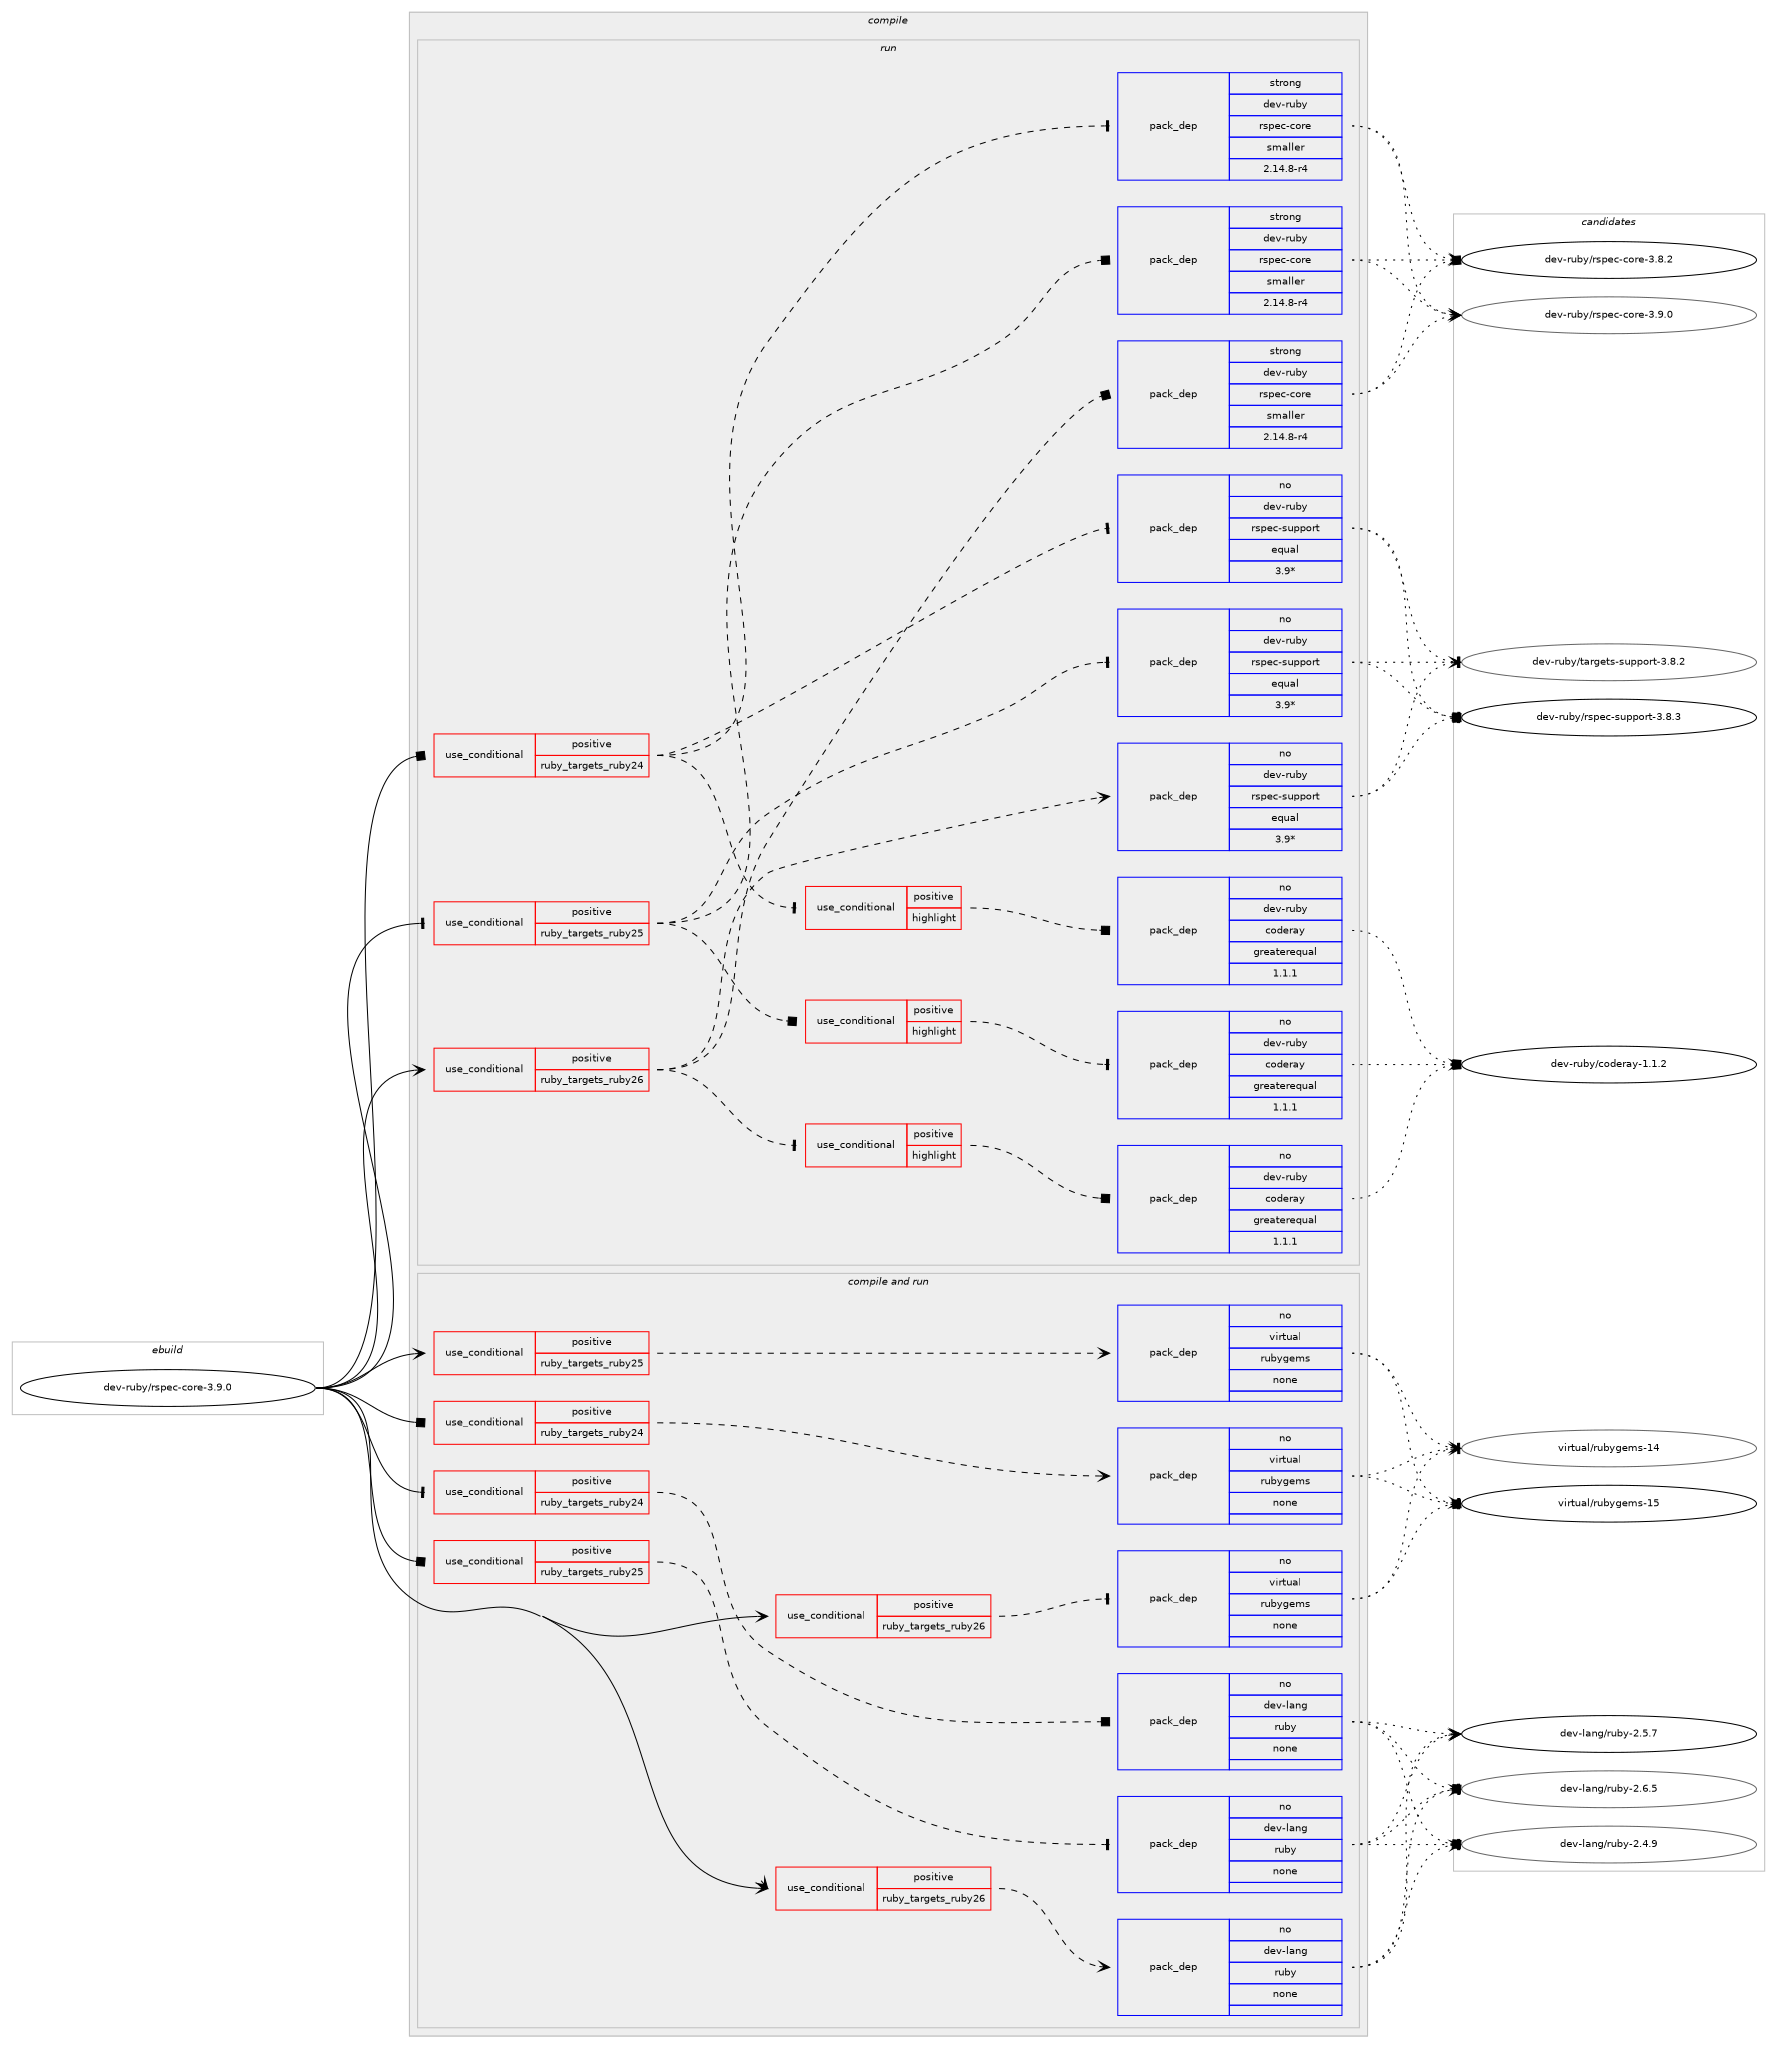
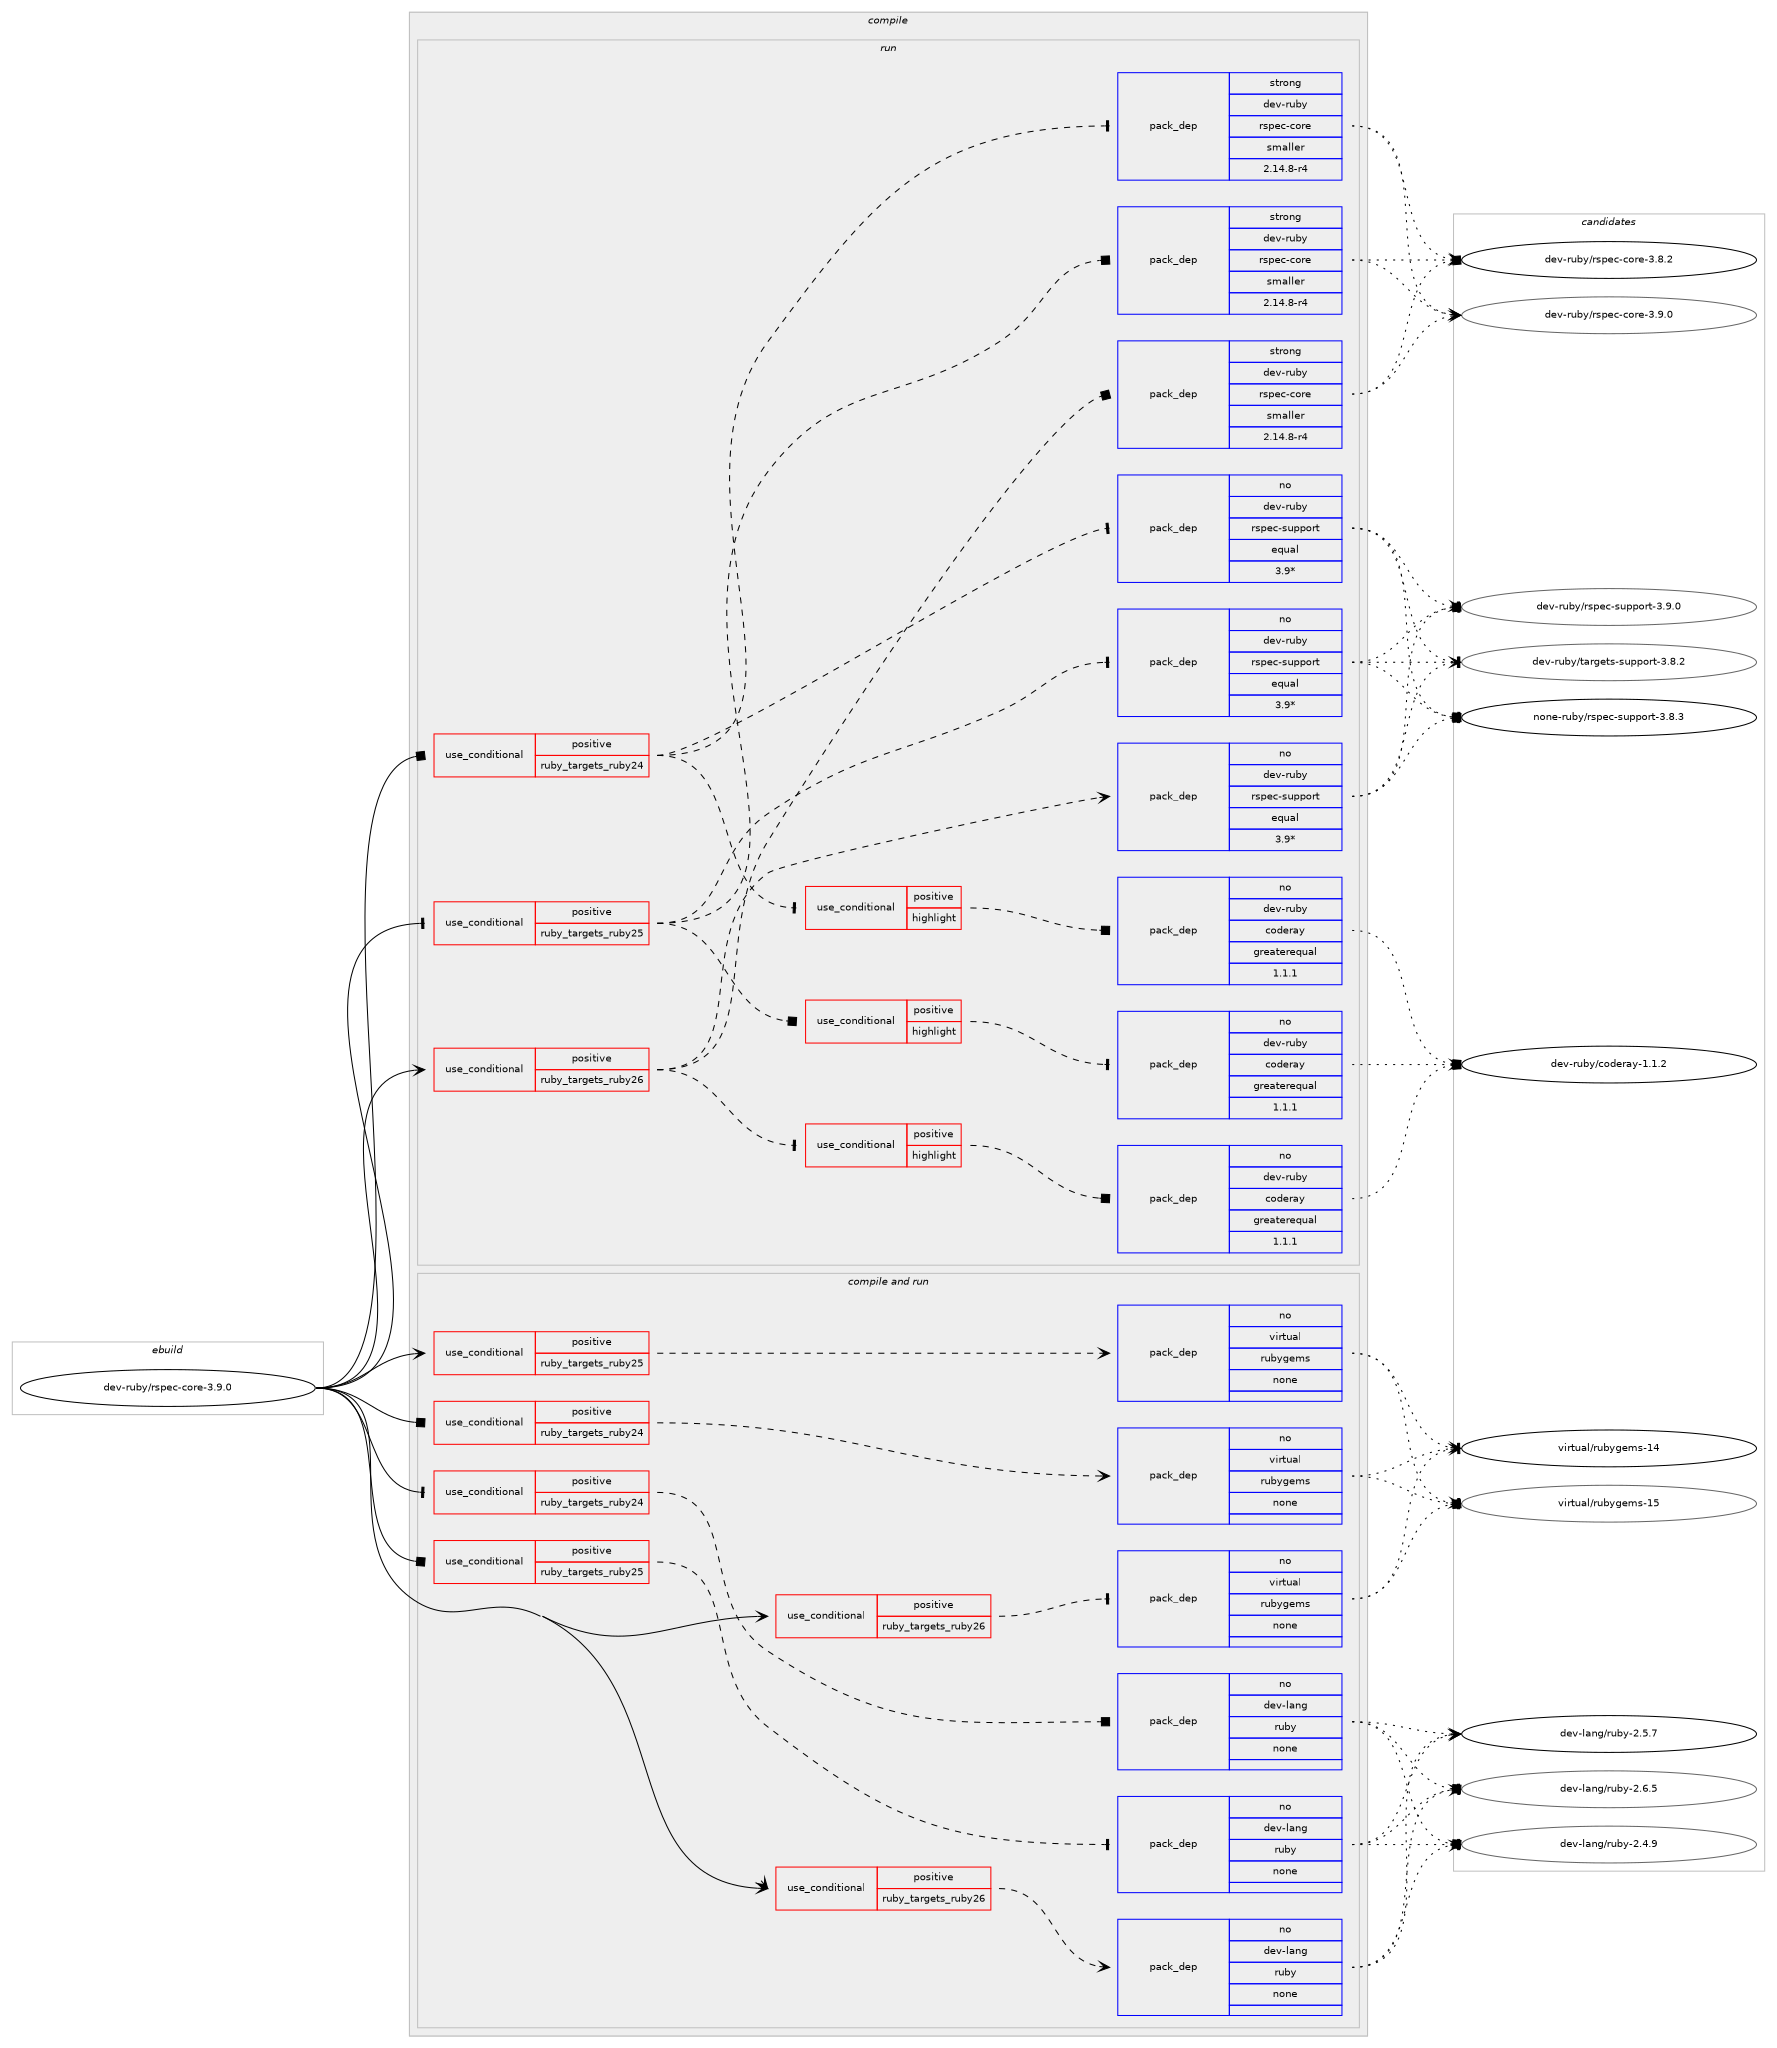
none -> (1609, 607)
(1609, 718) -> (1609, 718)
(1609, 1448) -> (1609, 1448)
(1609, 1504) -> (1609, 1504)
